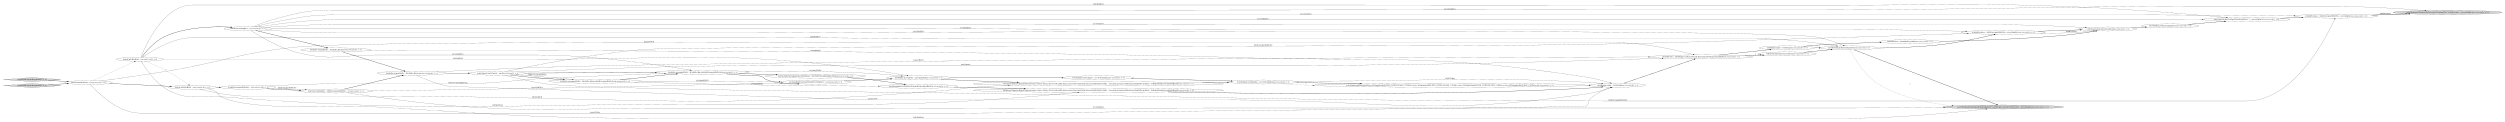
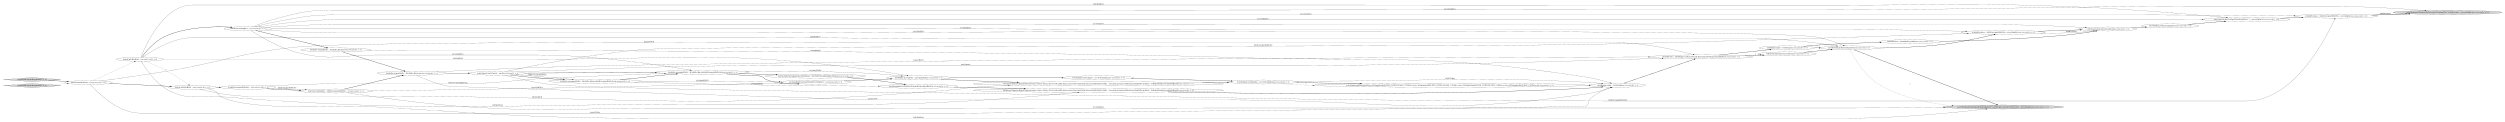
(58, 84) -> (58, 84)
